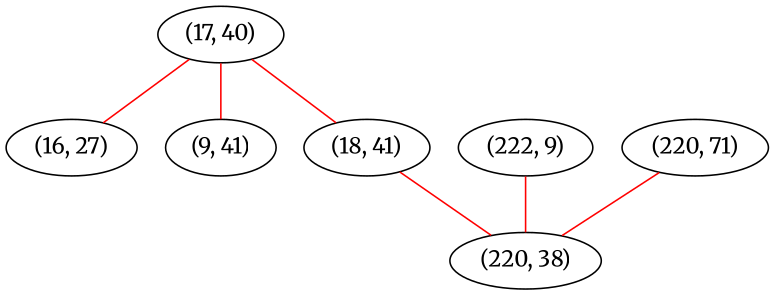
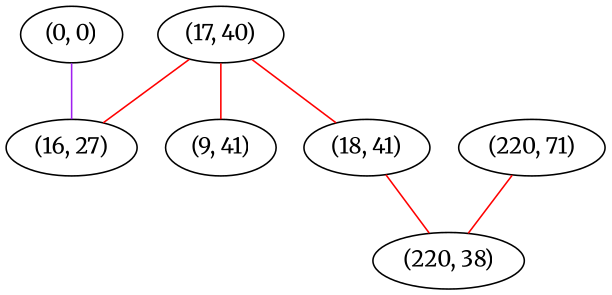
none -> (72, 35)
(526, 148) -> none
